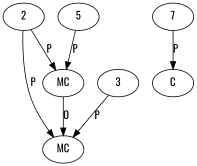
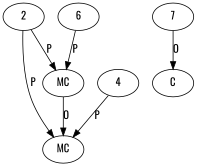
(79, 17) -> (79, 17)
(176, 50) -> (176, 50)
(118, 83) -> (118, 83)
